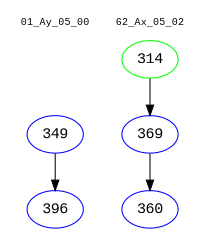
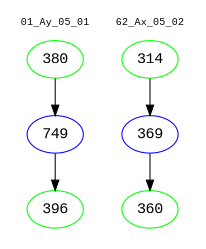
(56, 22) -> (56, 22)
none -> (55, 59)
(55, 134) -> (55, 134)
(55, 209) -> (55, 209)
(150, 209) -> (150, 209)
